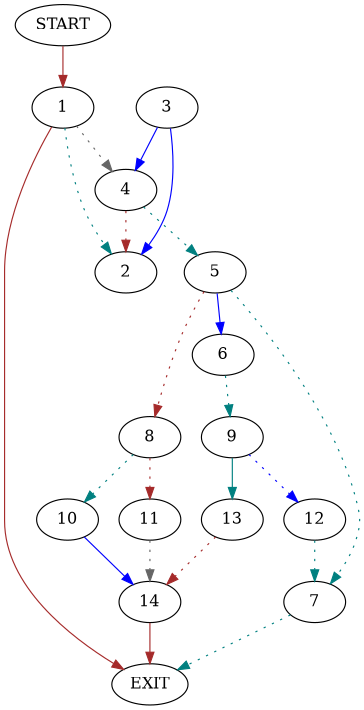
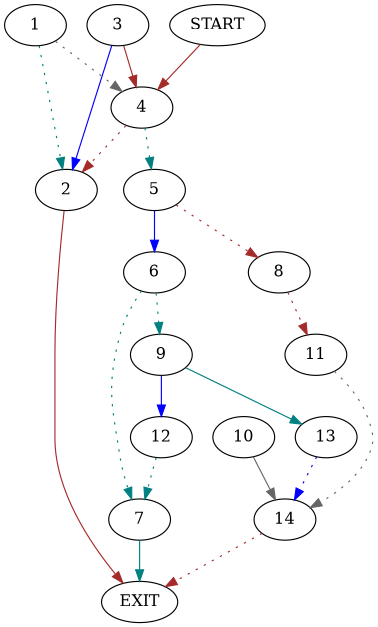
(63, 61) -> (183, 63)
(149, 144) -> (128, 61)
(5, 413) -> (55, 400)
(325, 423) -> (112, 387)
(113, 474) -> none
(269, 474) -> (161, 390)
(104, 557) -> (262, 473)
(195, 557) -> (308, 473)
(150, 638) -> (219, 557)
(239, 640) -> (140, 555)
